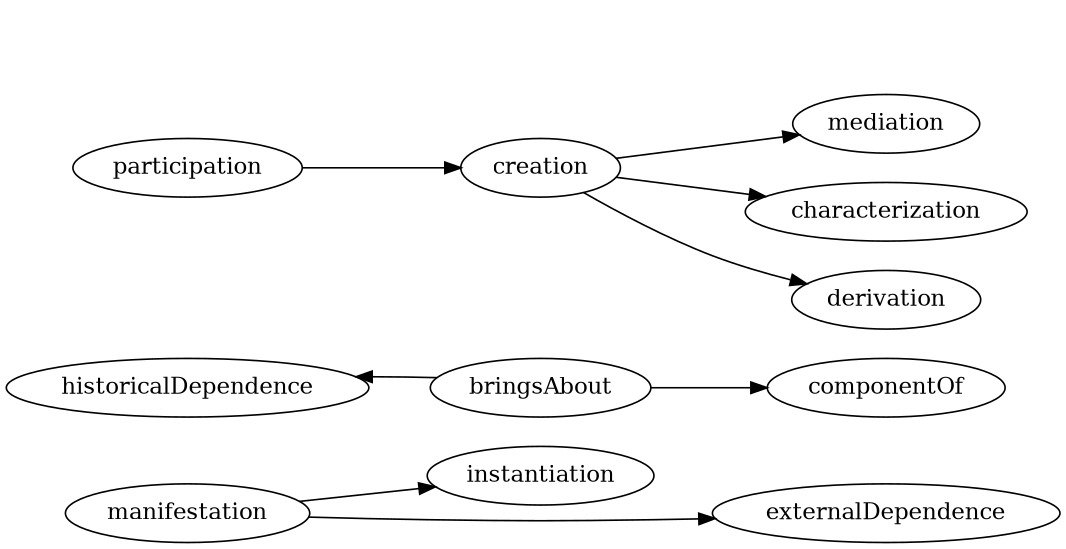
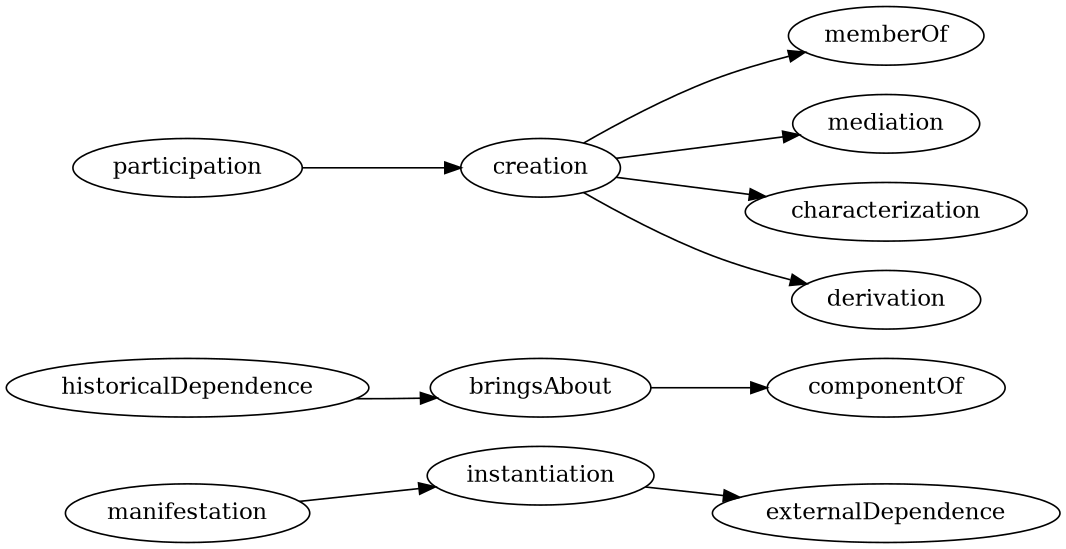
none -> (886, 36)
(405, 377) -> (388, 399)
(504, 521) -> (684, 491)
